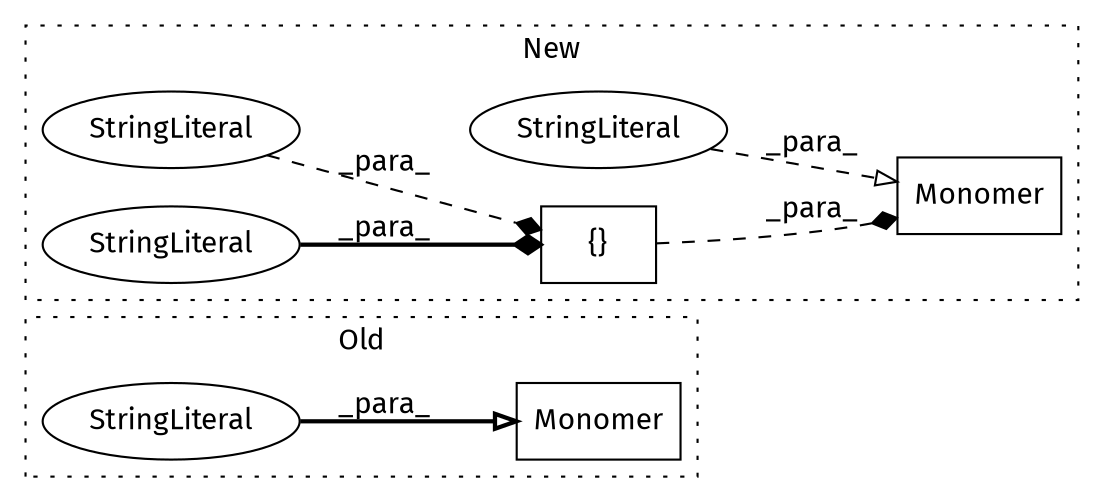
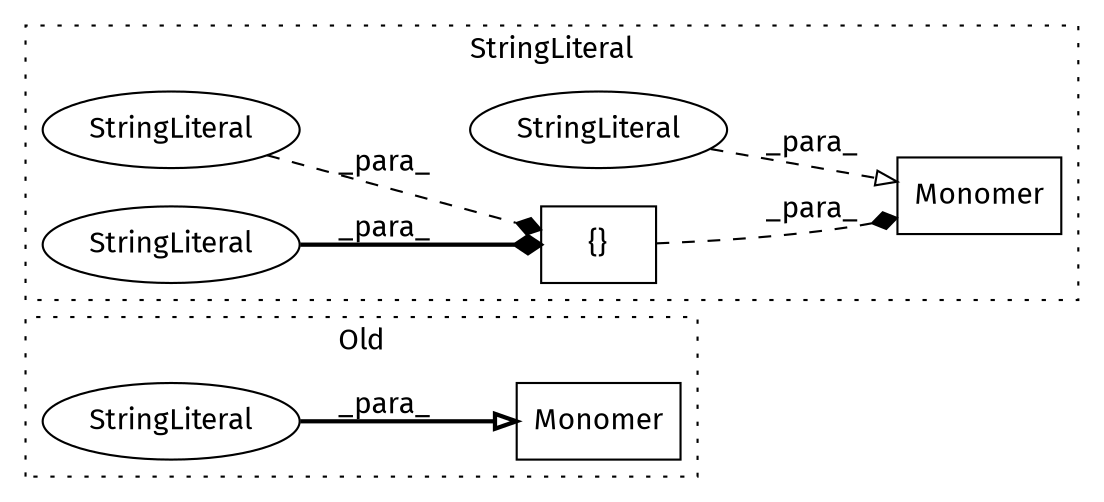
(552, 50) -> (552, 50)
